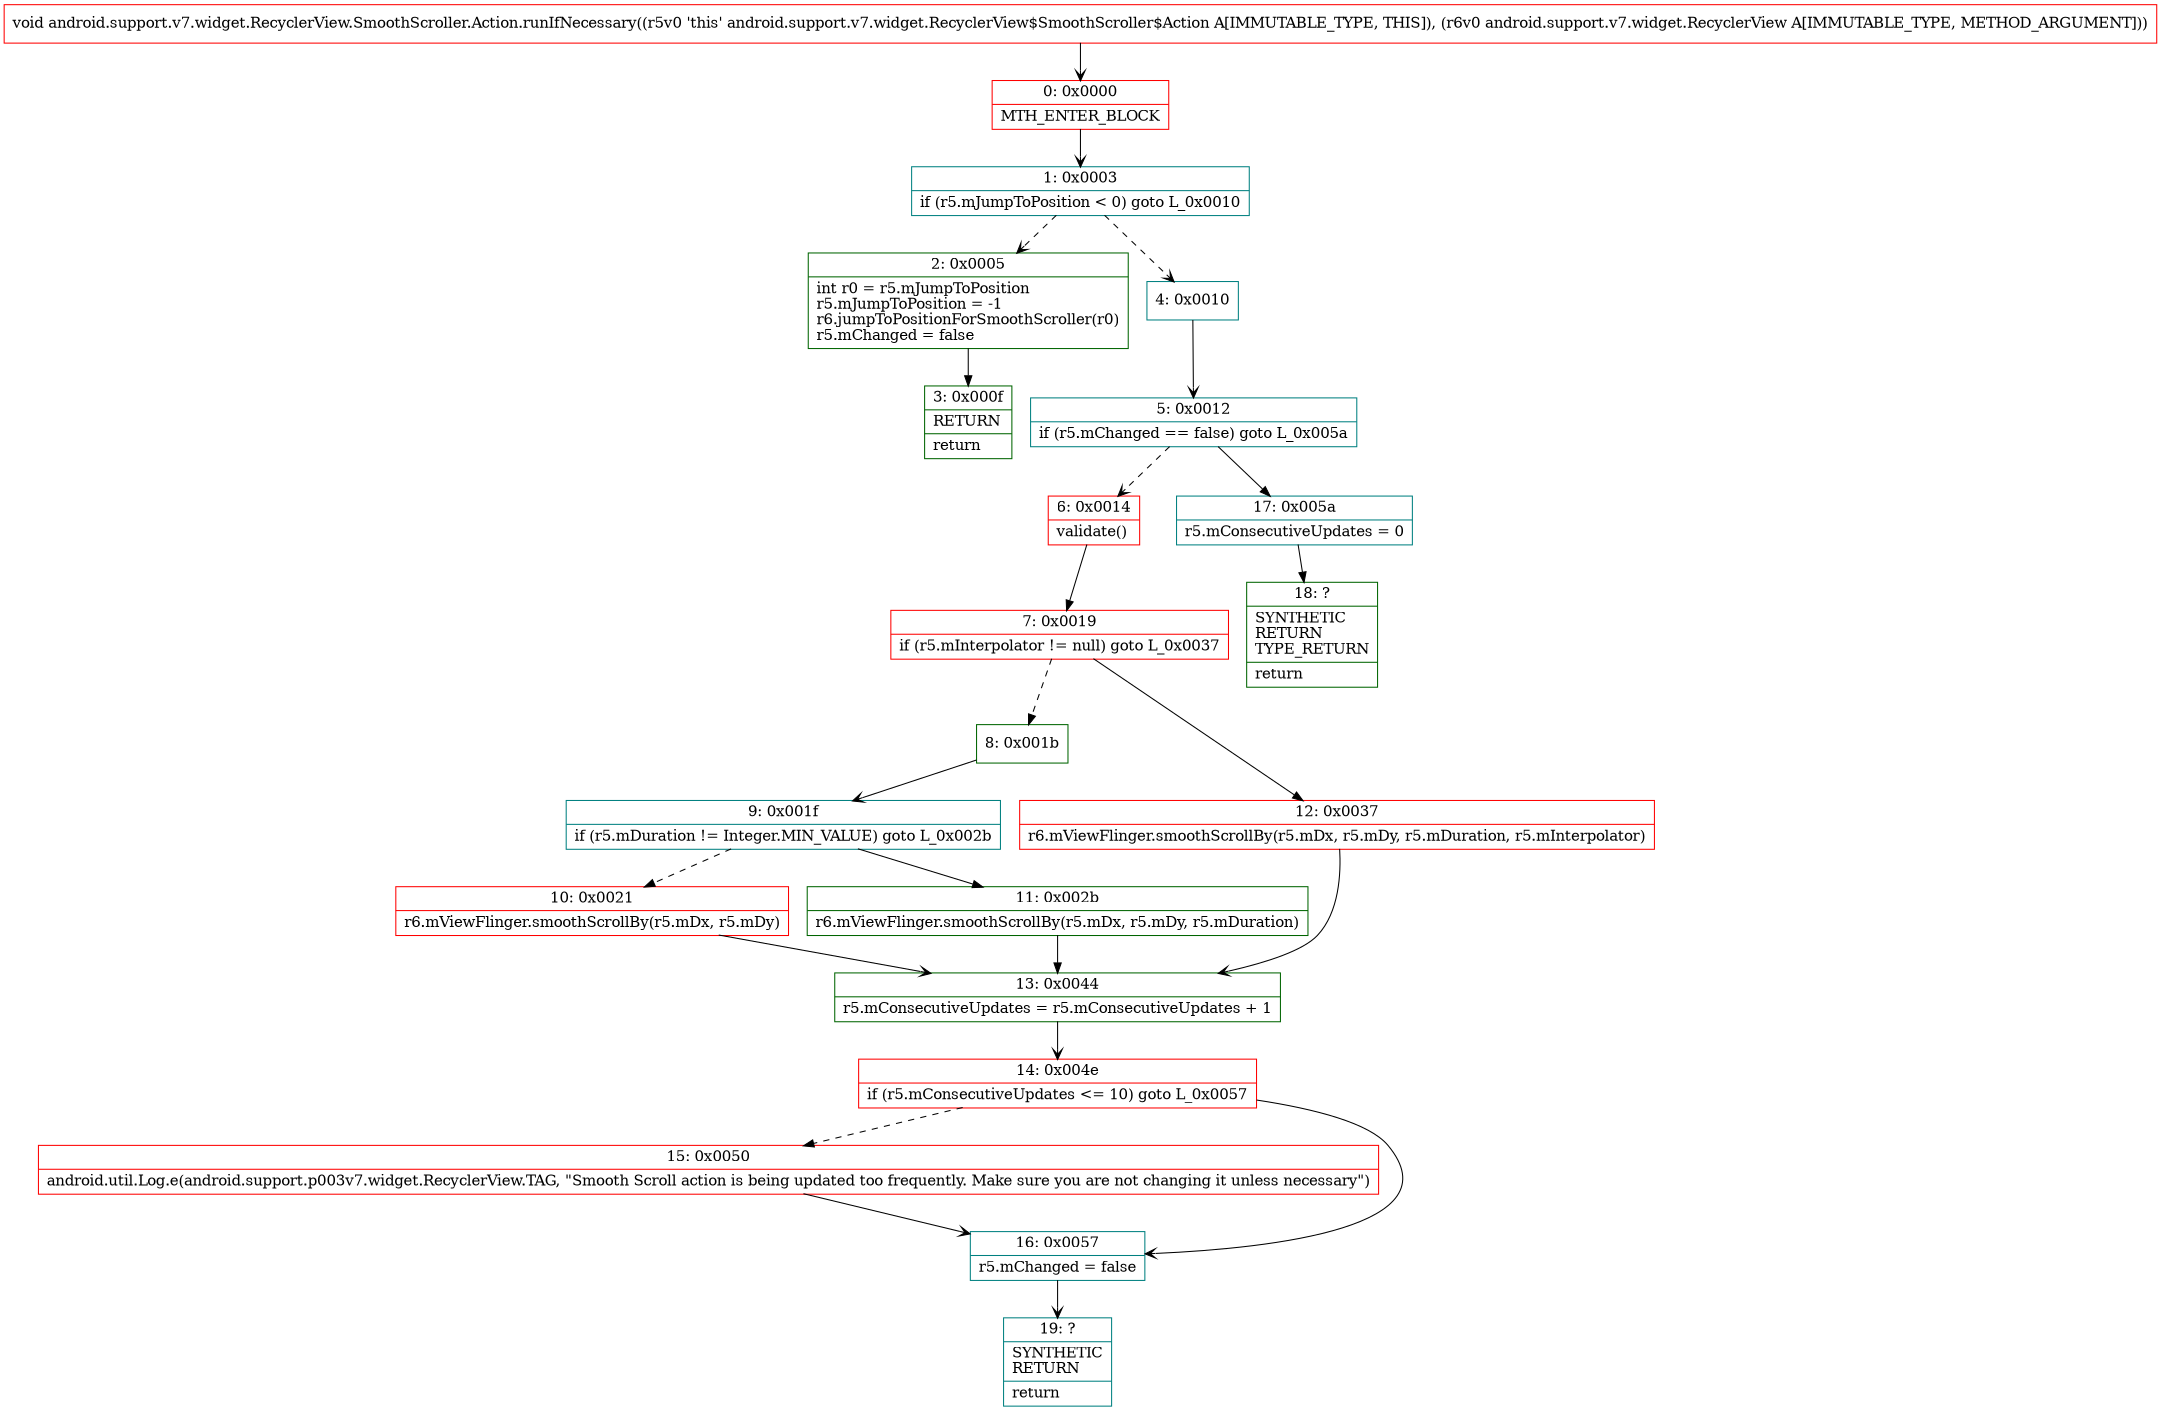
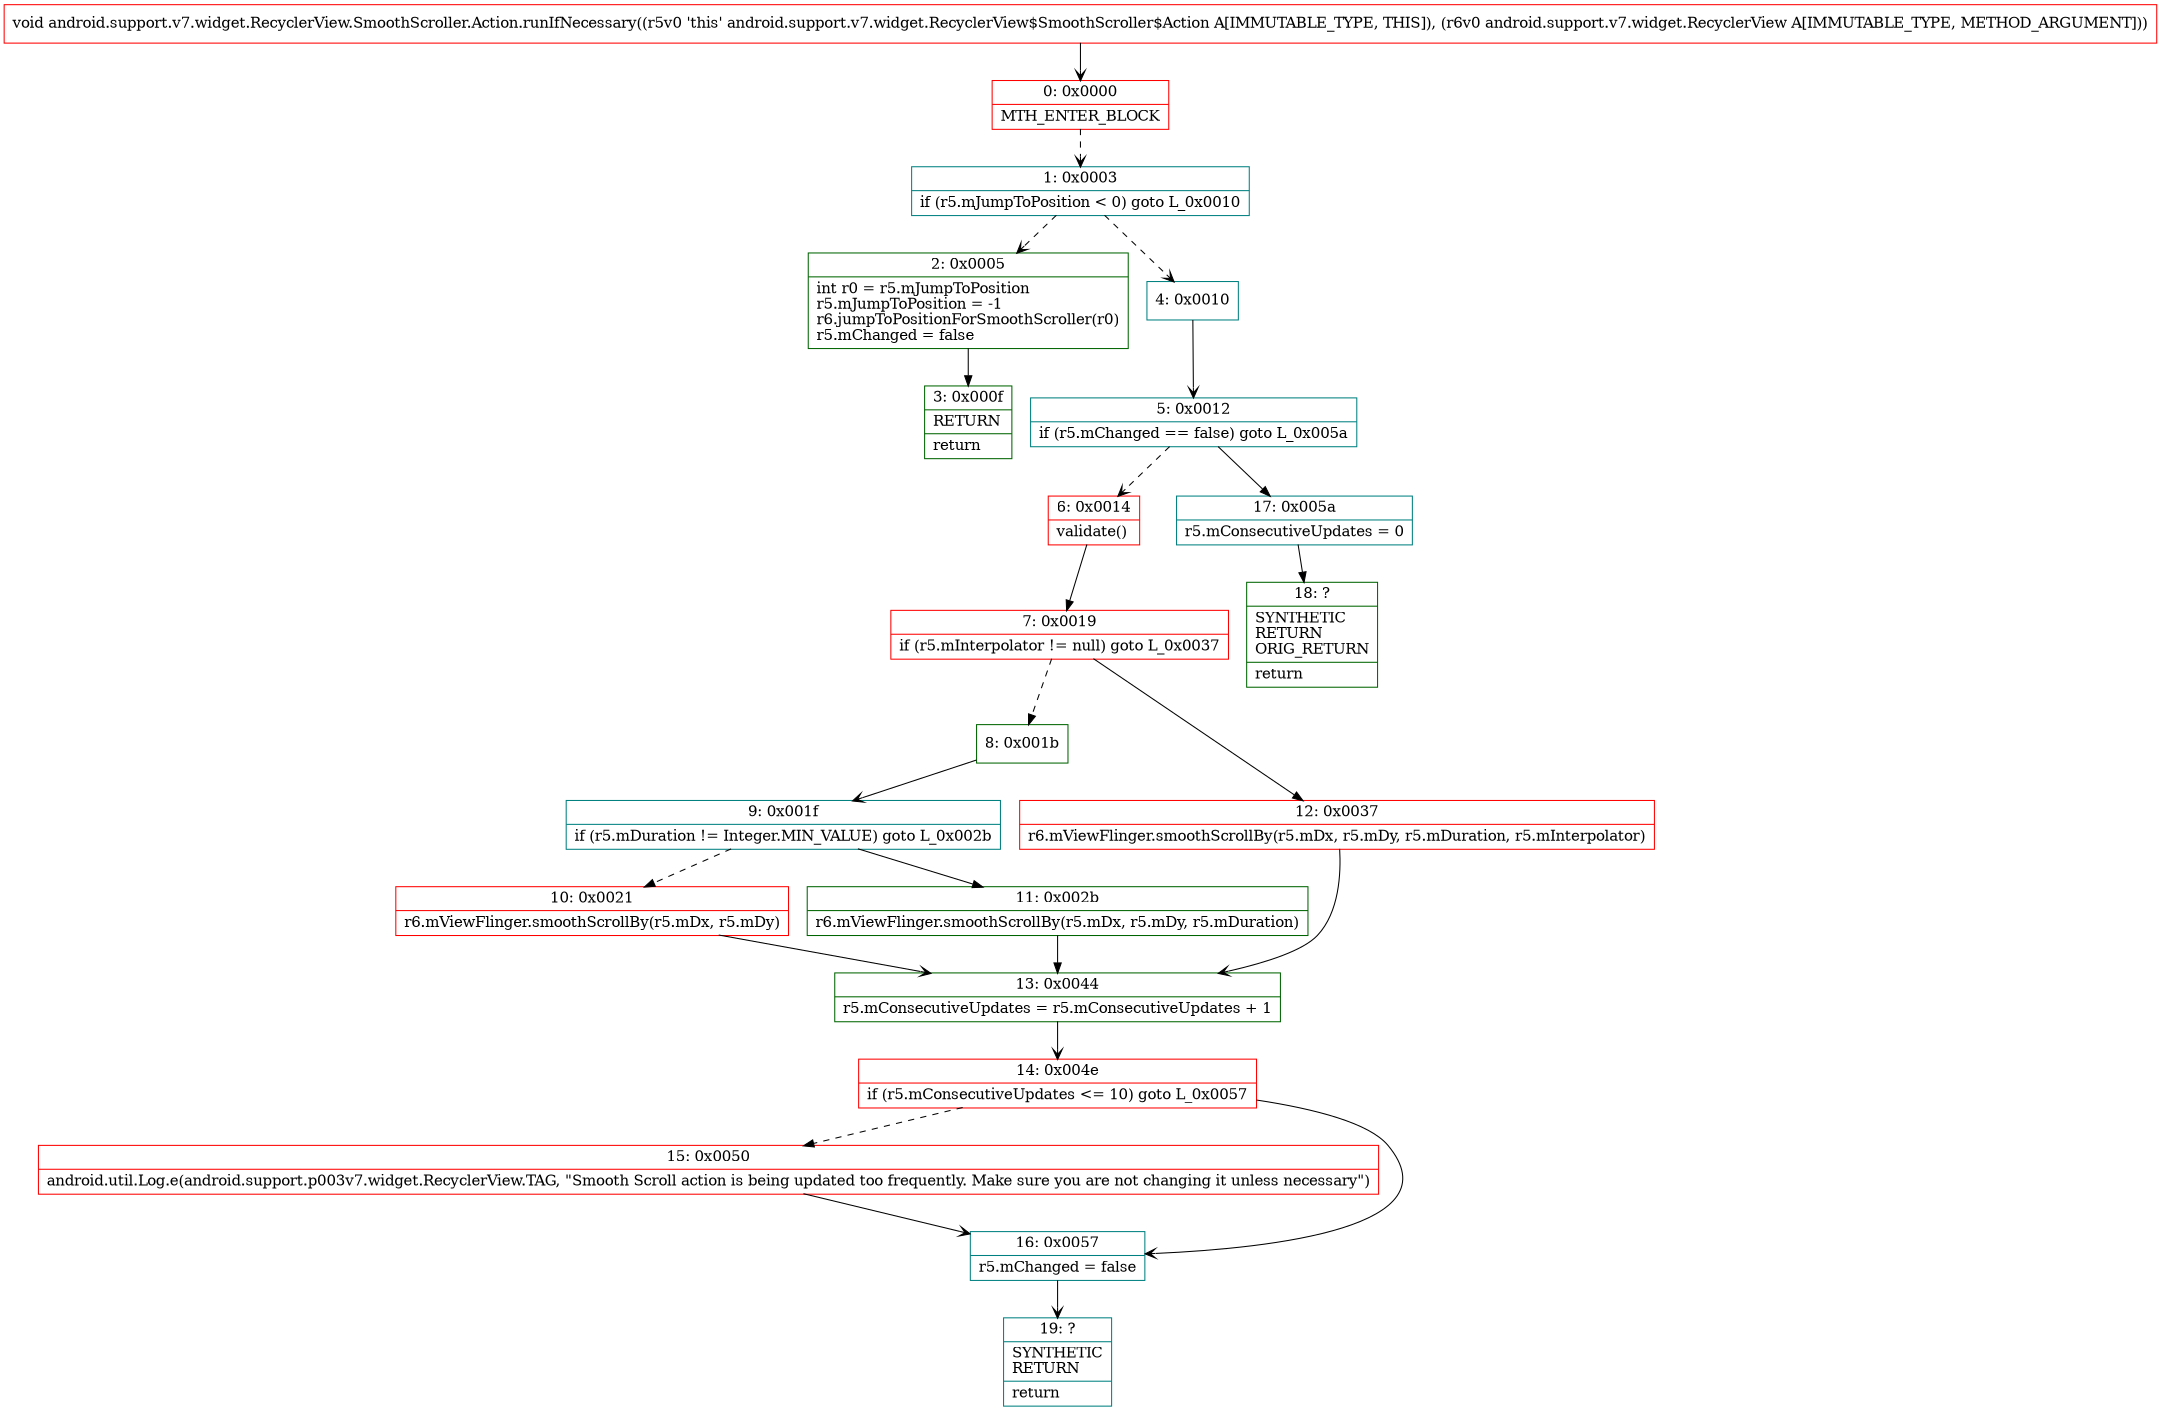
(1080, 143) -> (1080, 143)
(1312, 649) -> (1312, 649)
